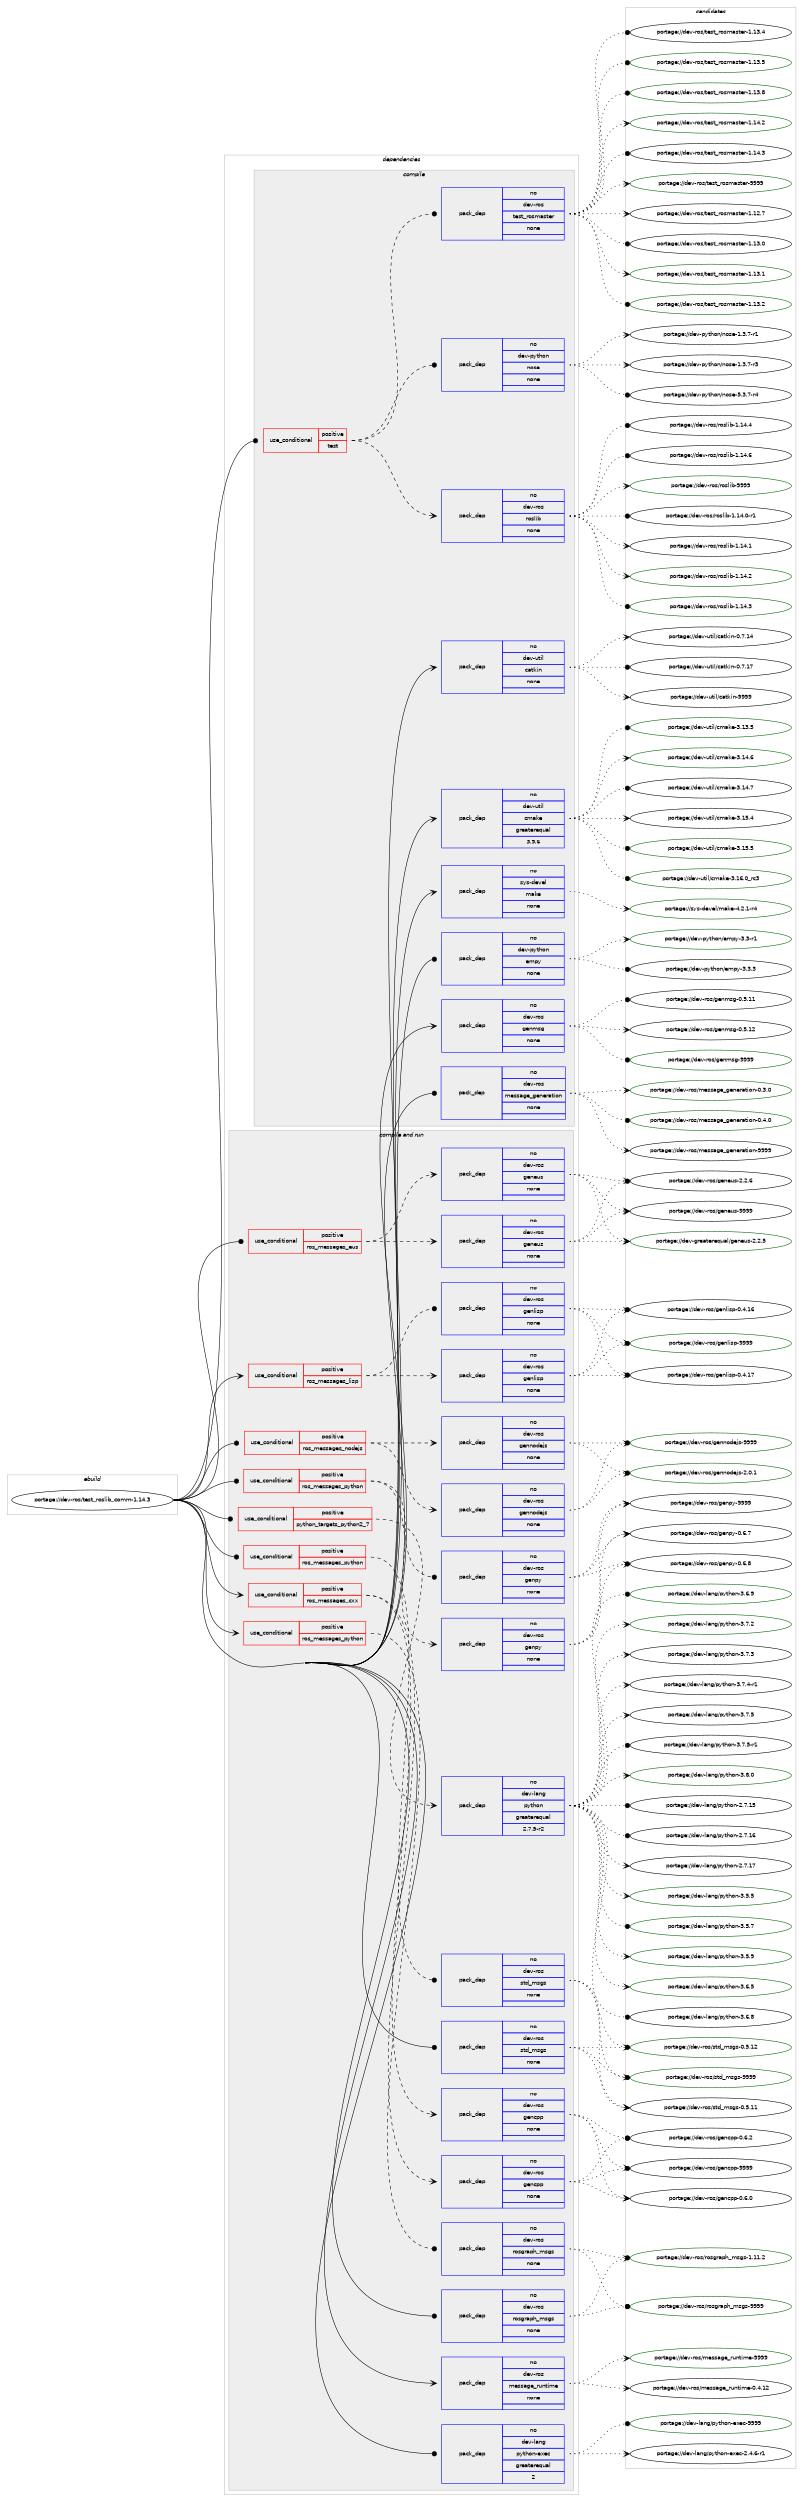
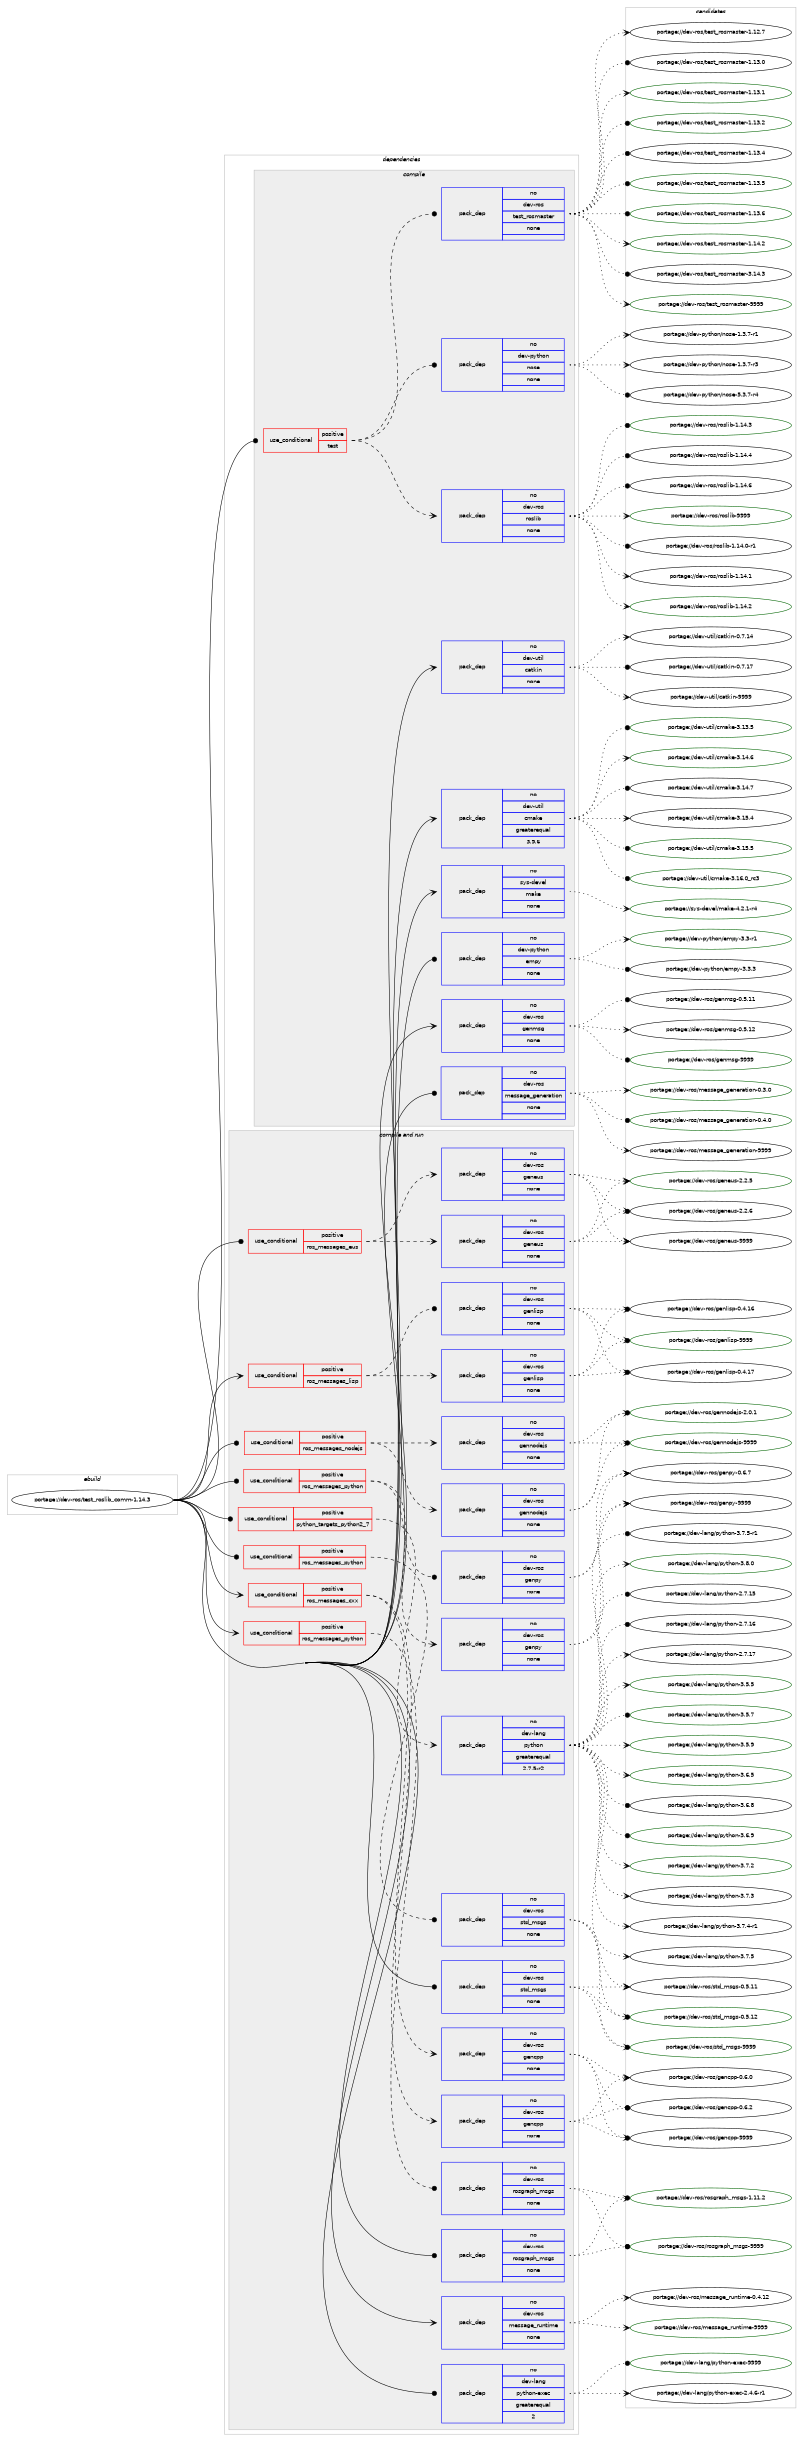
(711, 93) -> (711, 214)
(711, 153) -> (711, 274)
(711, 1241) -> (711, 1181)
(711, 1564) -> none
